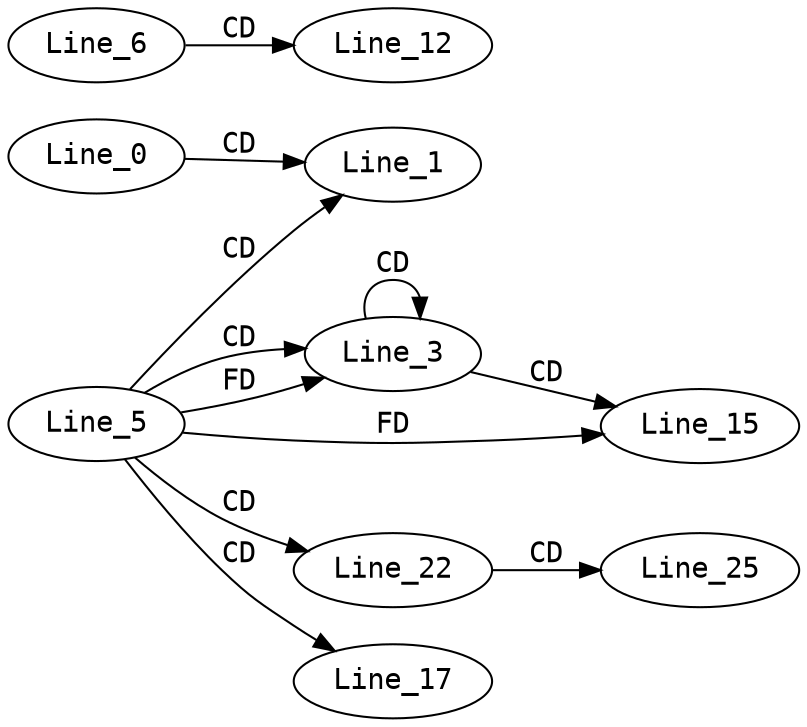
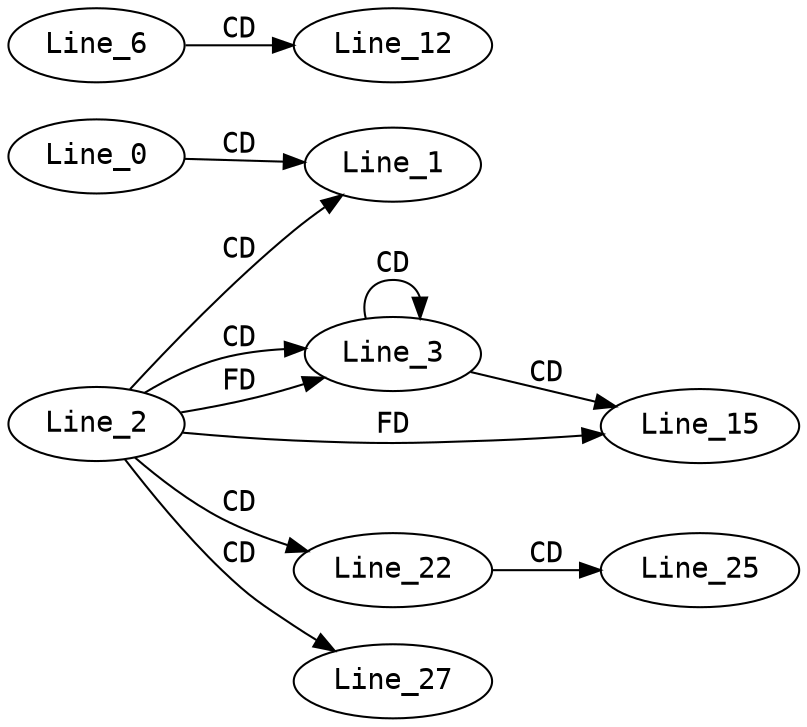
(97, 424) -> (97, 424)
(393, 681) -> (393, 681)
